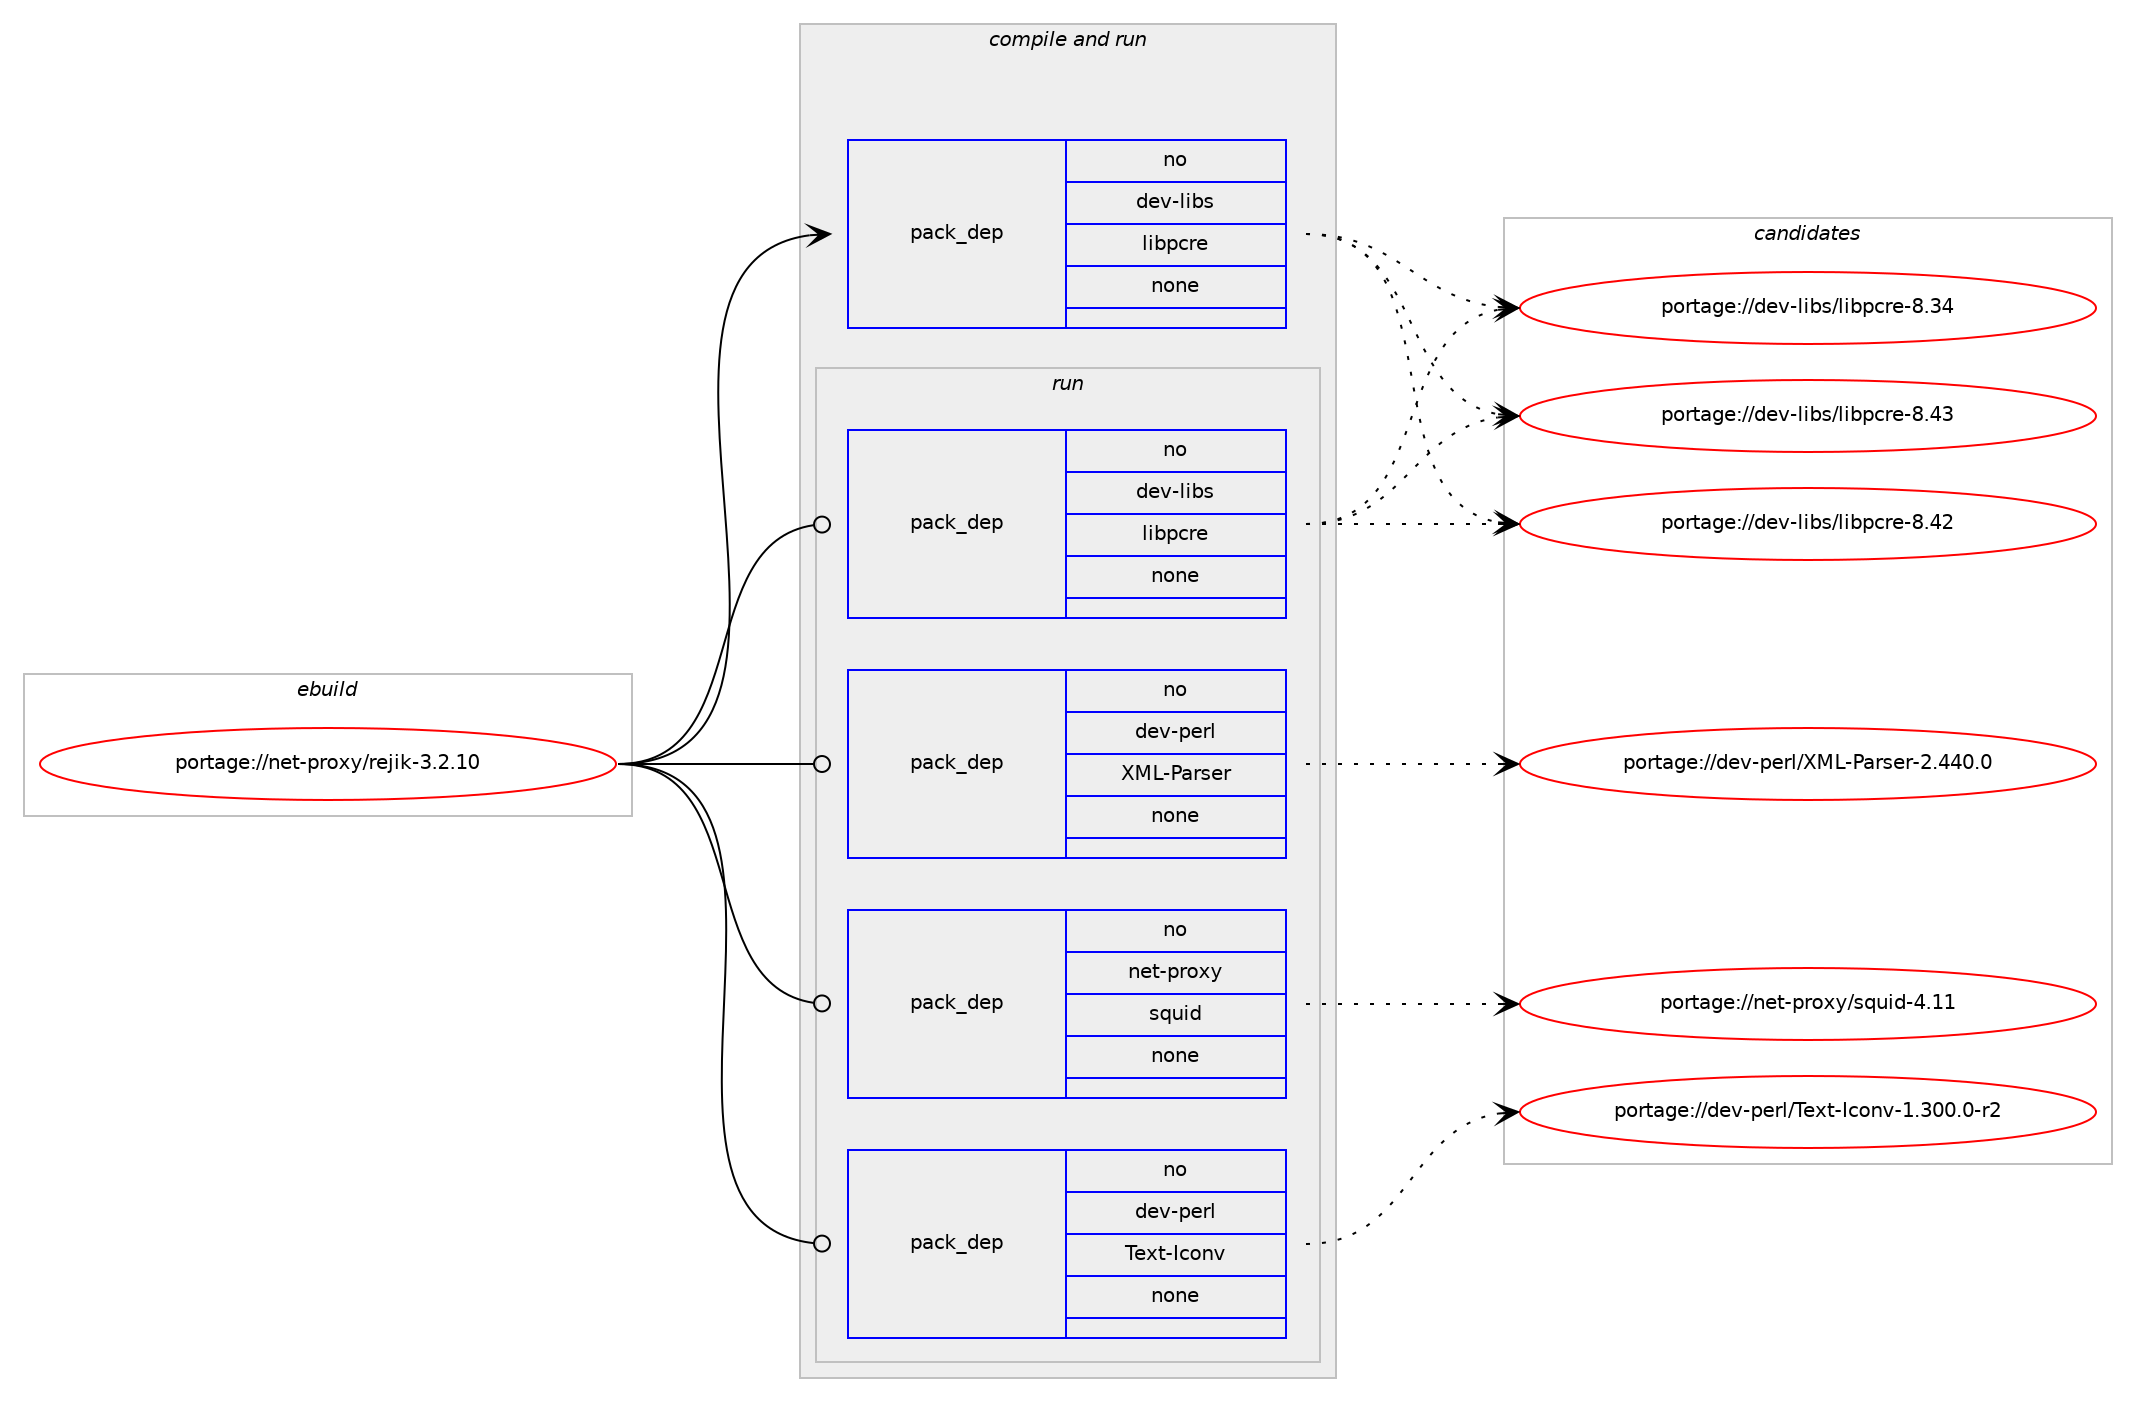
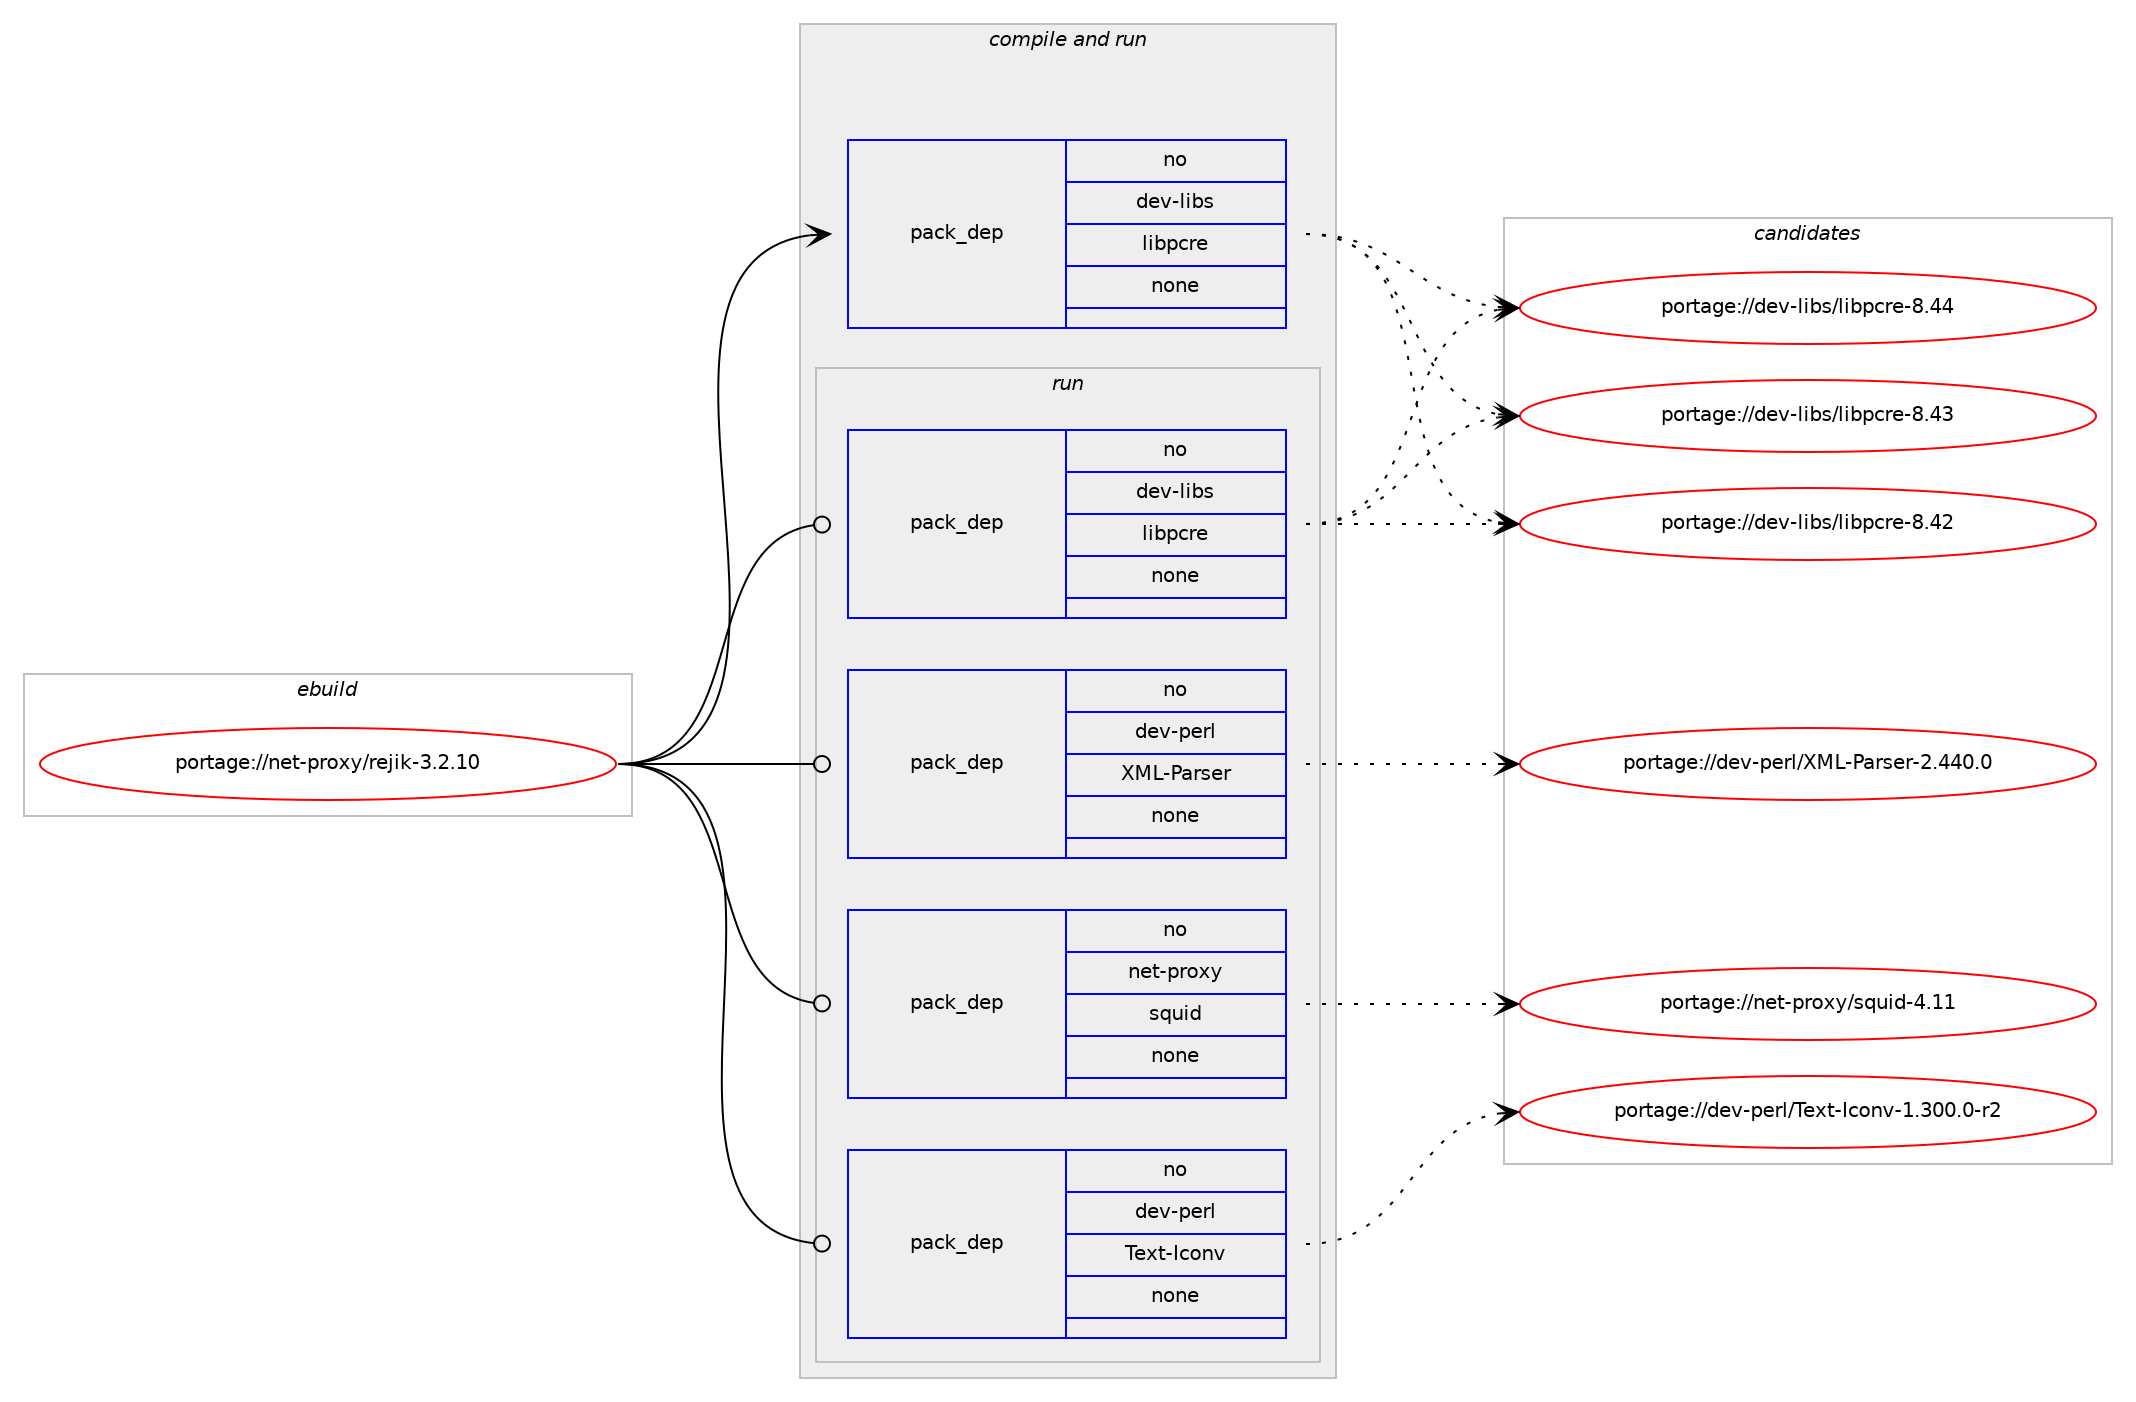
(1808, 308) -> (1808, 308)
